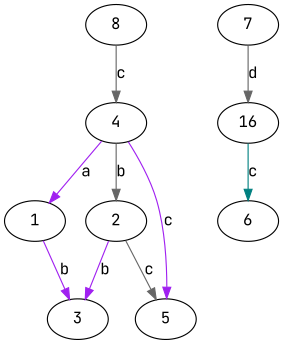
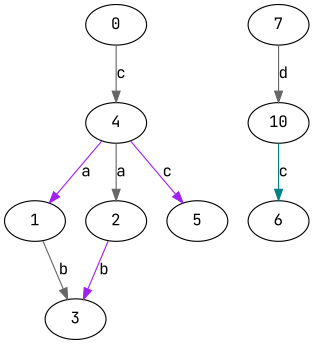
(116, 25) -> (116, 25)
(248, 123) -> (279, 123)
(121, 172) -> (121, 172)
(54, 265) -> (53, 265)
(138, 265) -> none
